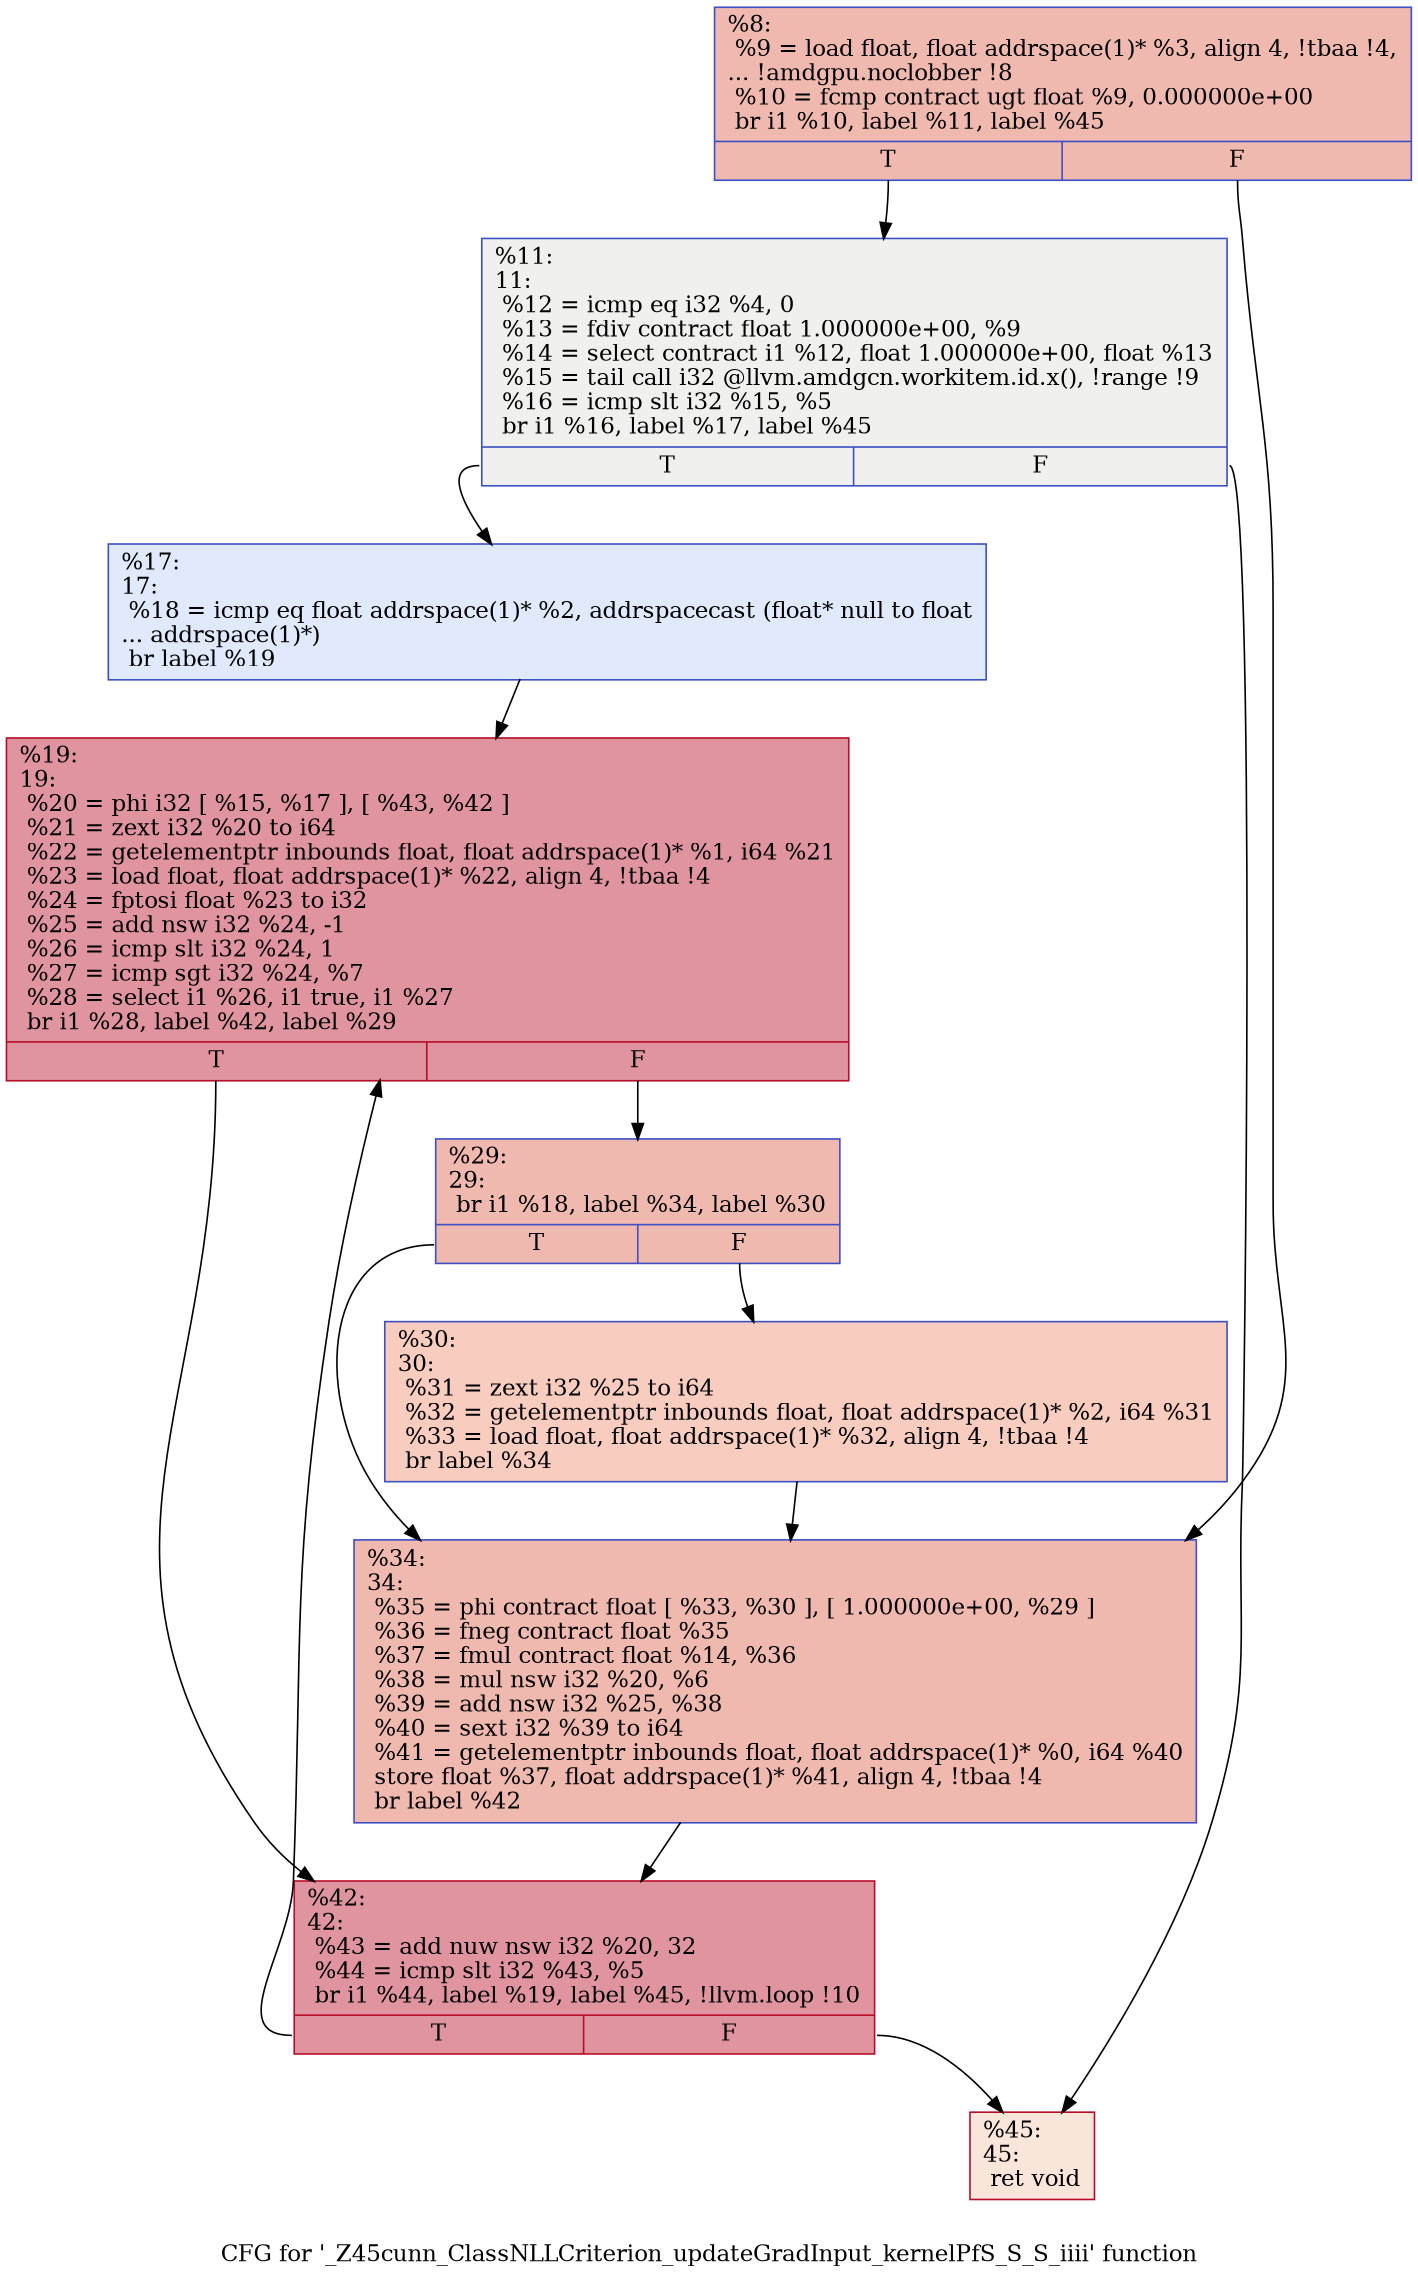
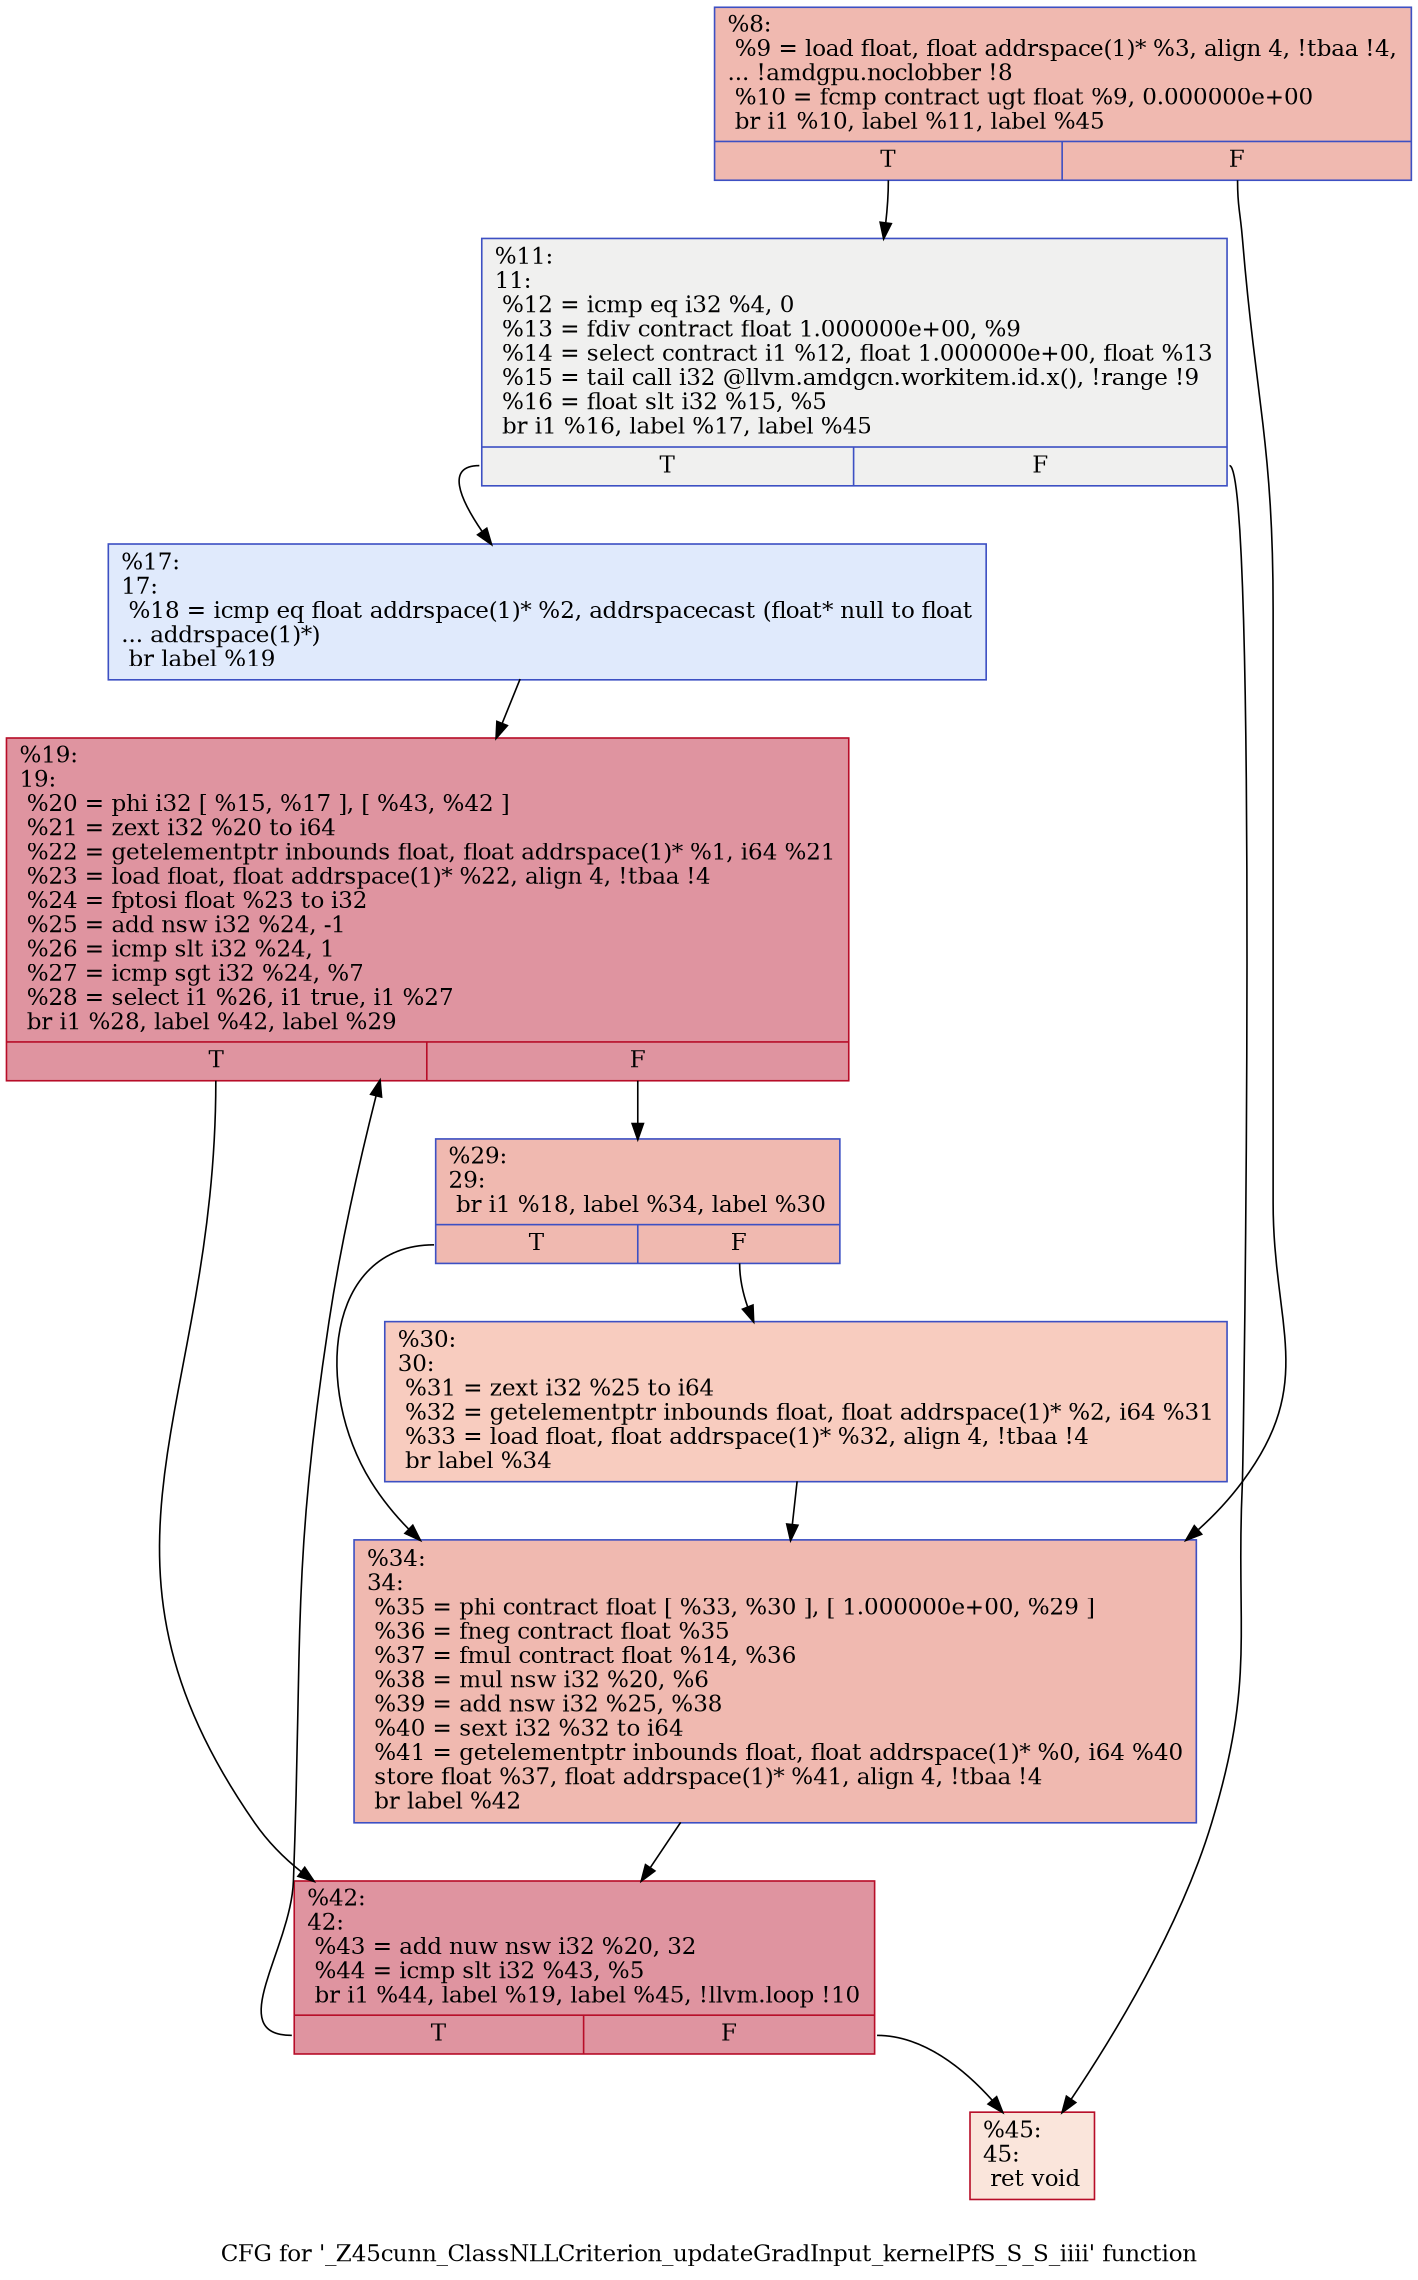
(664, 403) -> (661, 403)
(525, 1729) -> (525, 1729)
